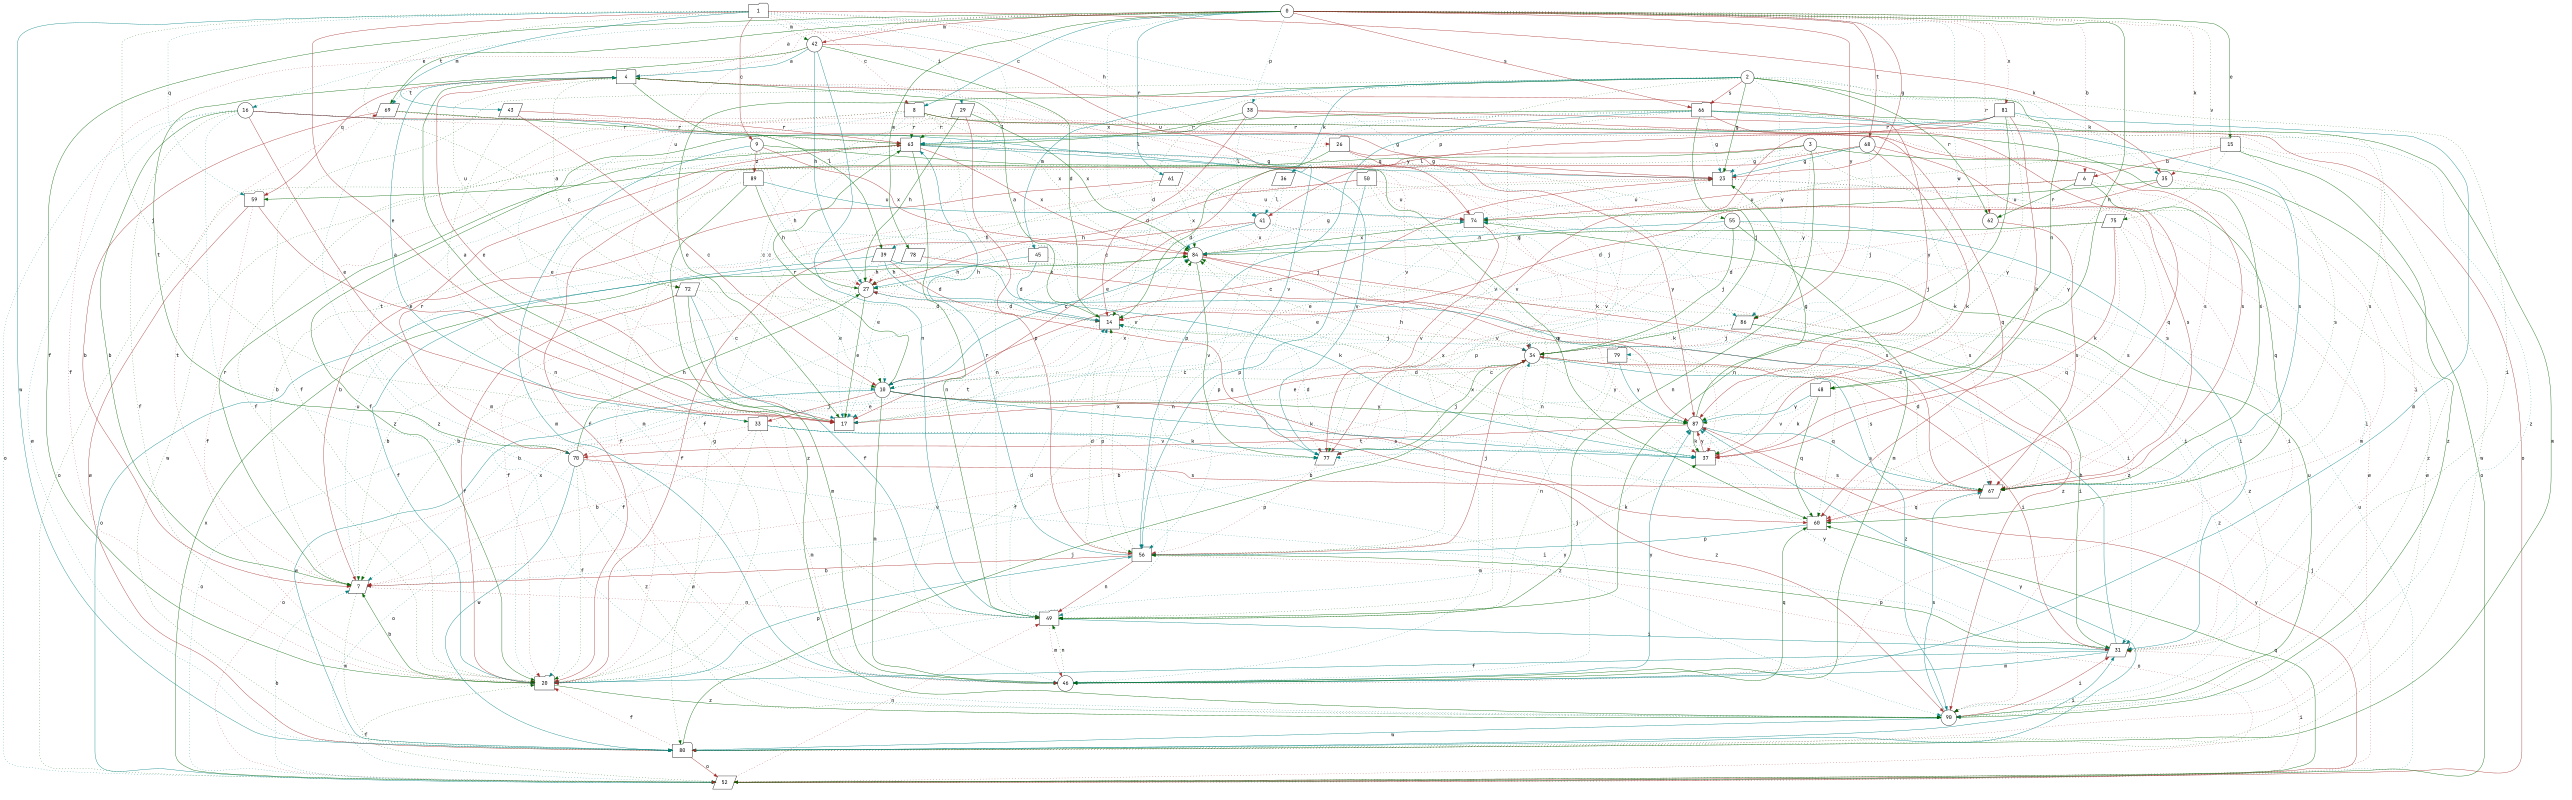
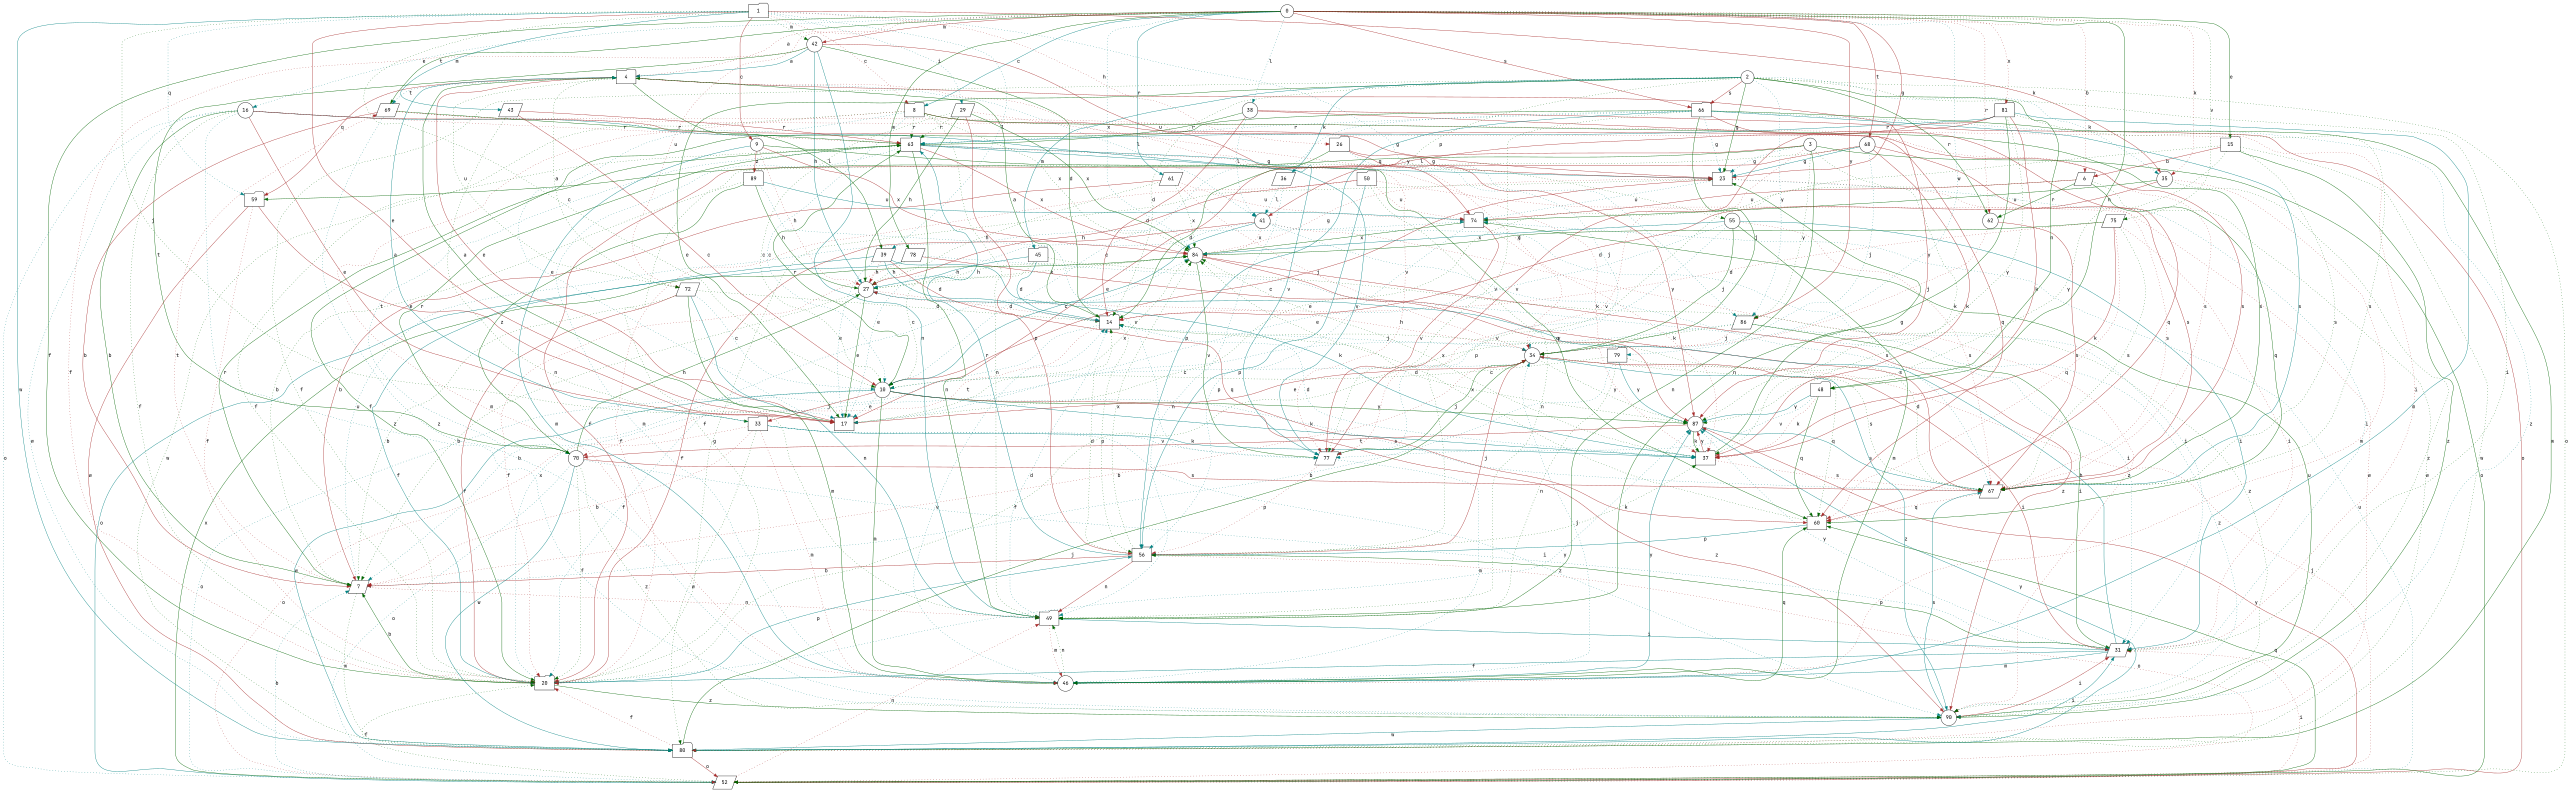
(1271, 61) -> (1271, 61)
(523, 233) -> (523, 233)
(1480, 238) -> (1480, 238)
(174, 272) -> (2499, 769)
none -> (907, 301)
(1805, 315) -> (1903, 314)
(865, 458) -> (865, 458)
(1090, 693) -> (543, 286)
